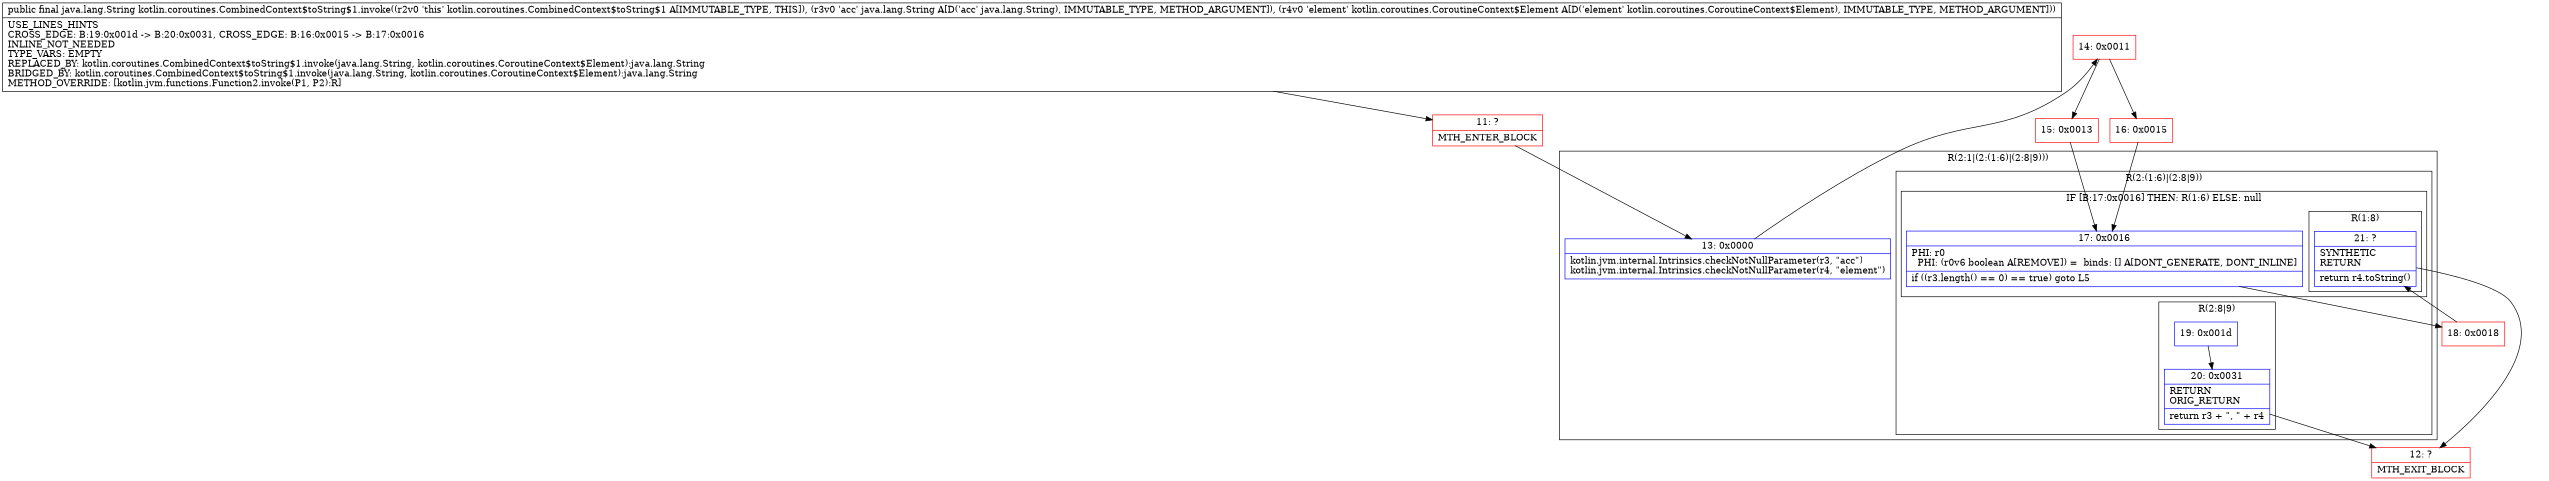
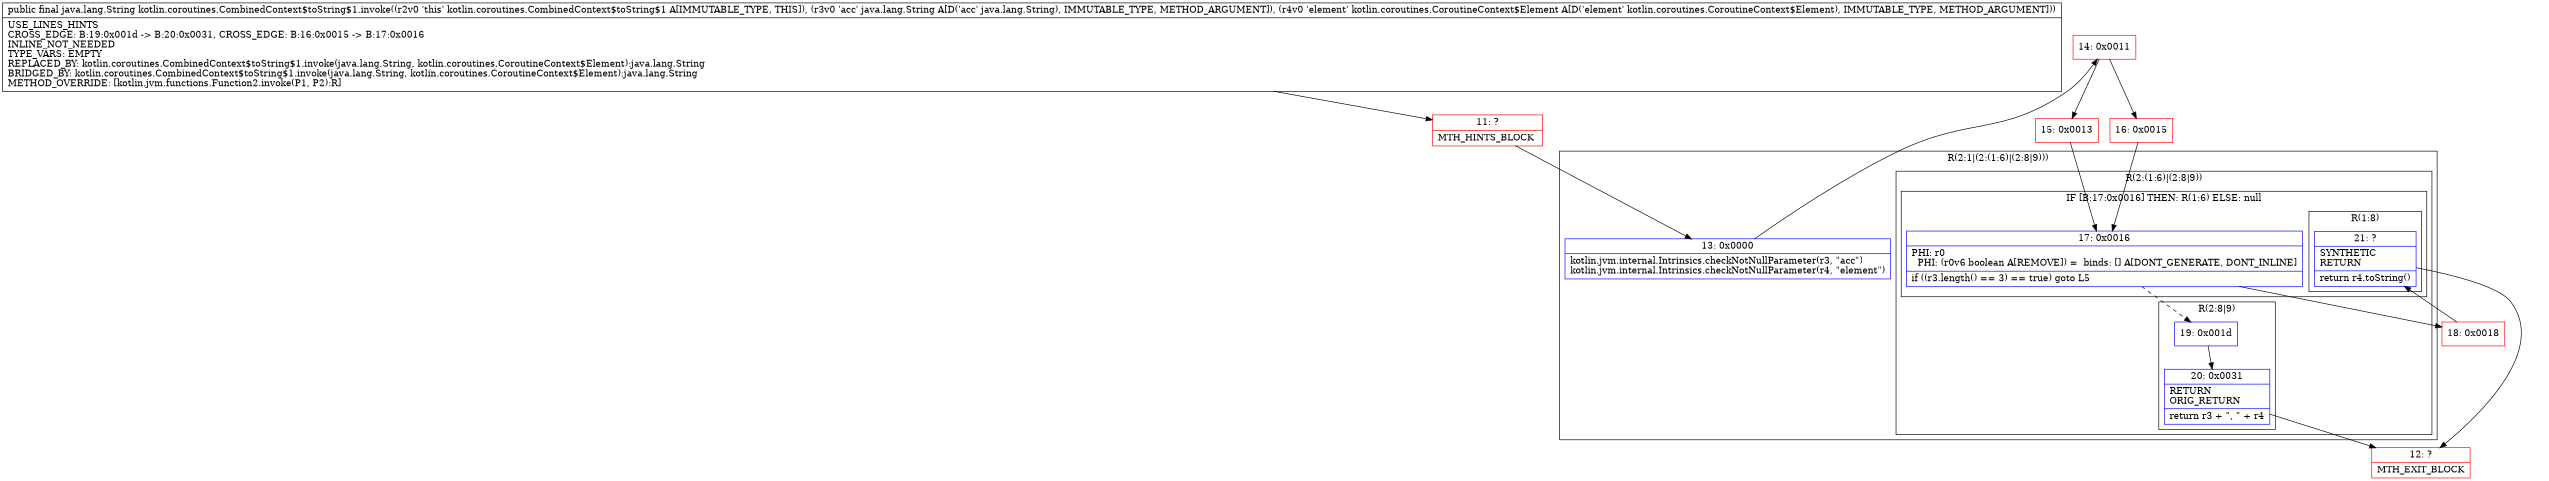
(1488, 138) -> (1486, 138)
(2001, 279) -> (2001, 279)
none -> (2169, 306)
